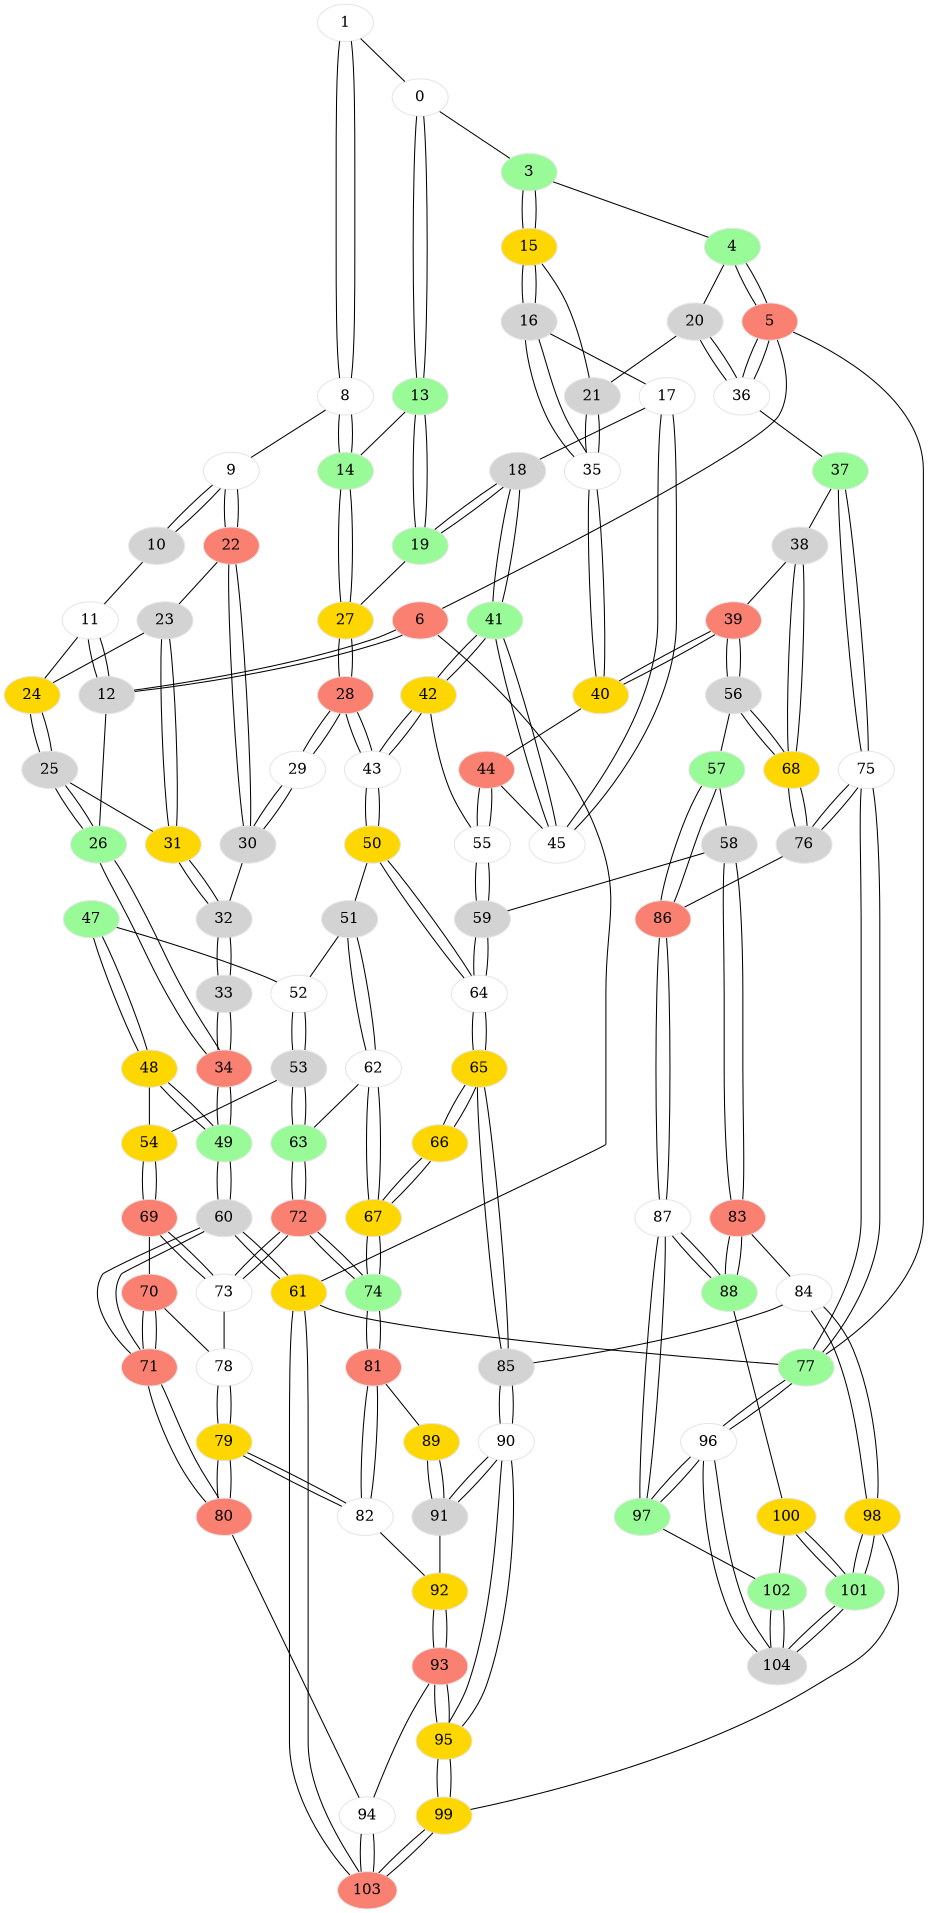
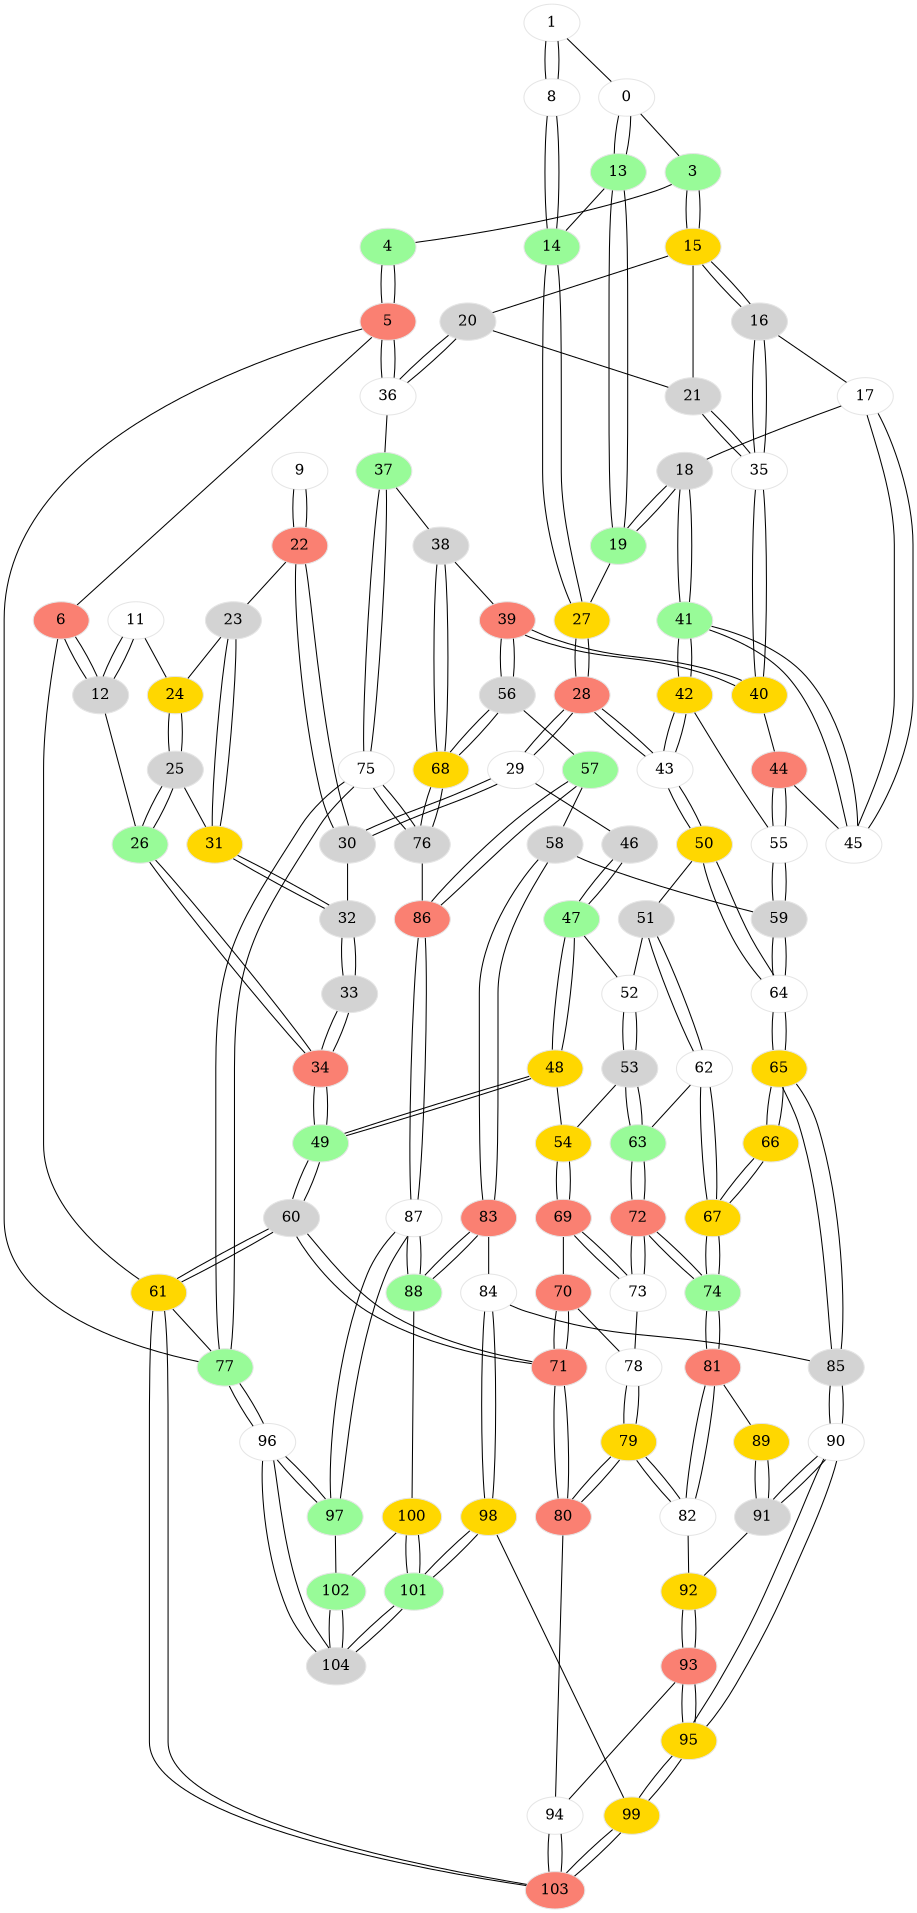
(714, 284) -> (580, 284)
(288, 434) -> none
(157, 546) -> none
none -> (630, 845)
